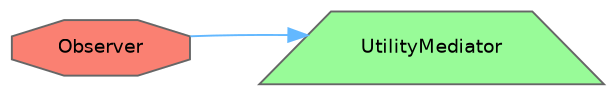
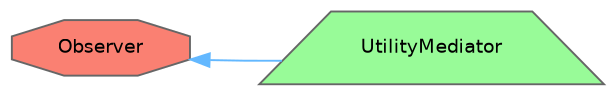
(239, 35) -> (246, 61)
